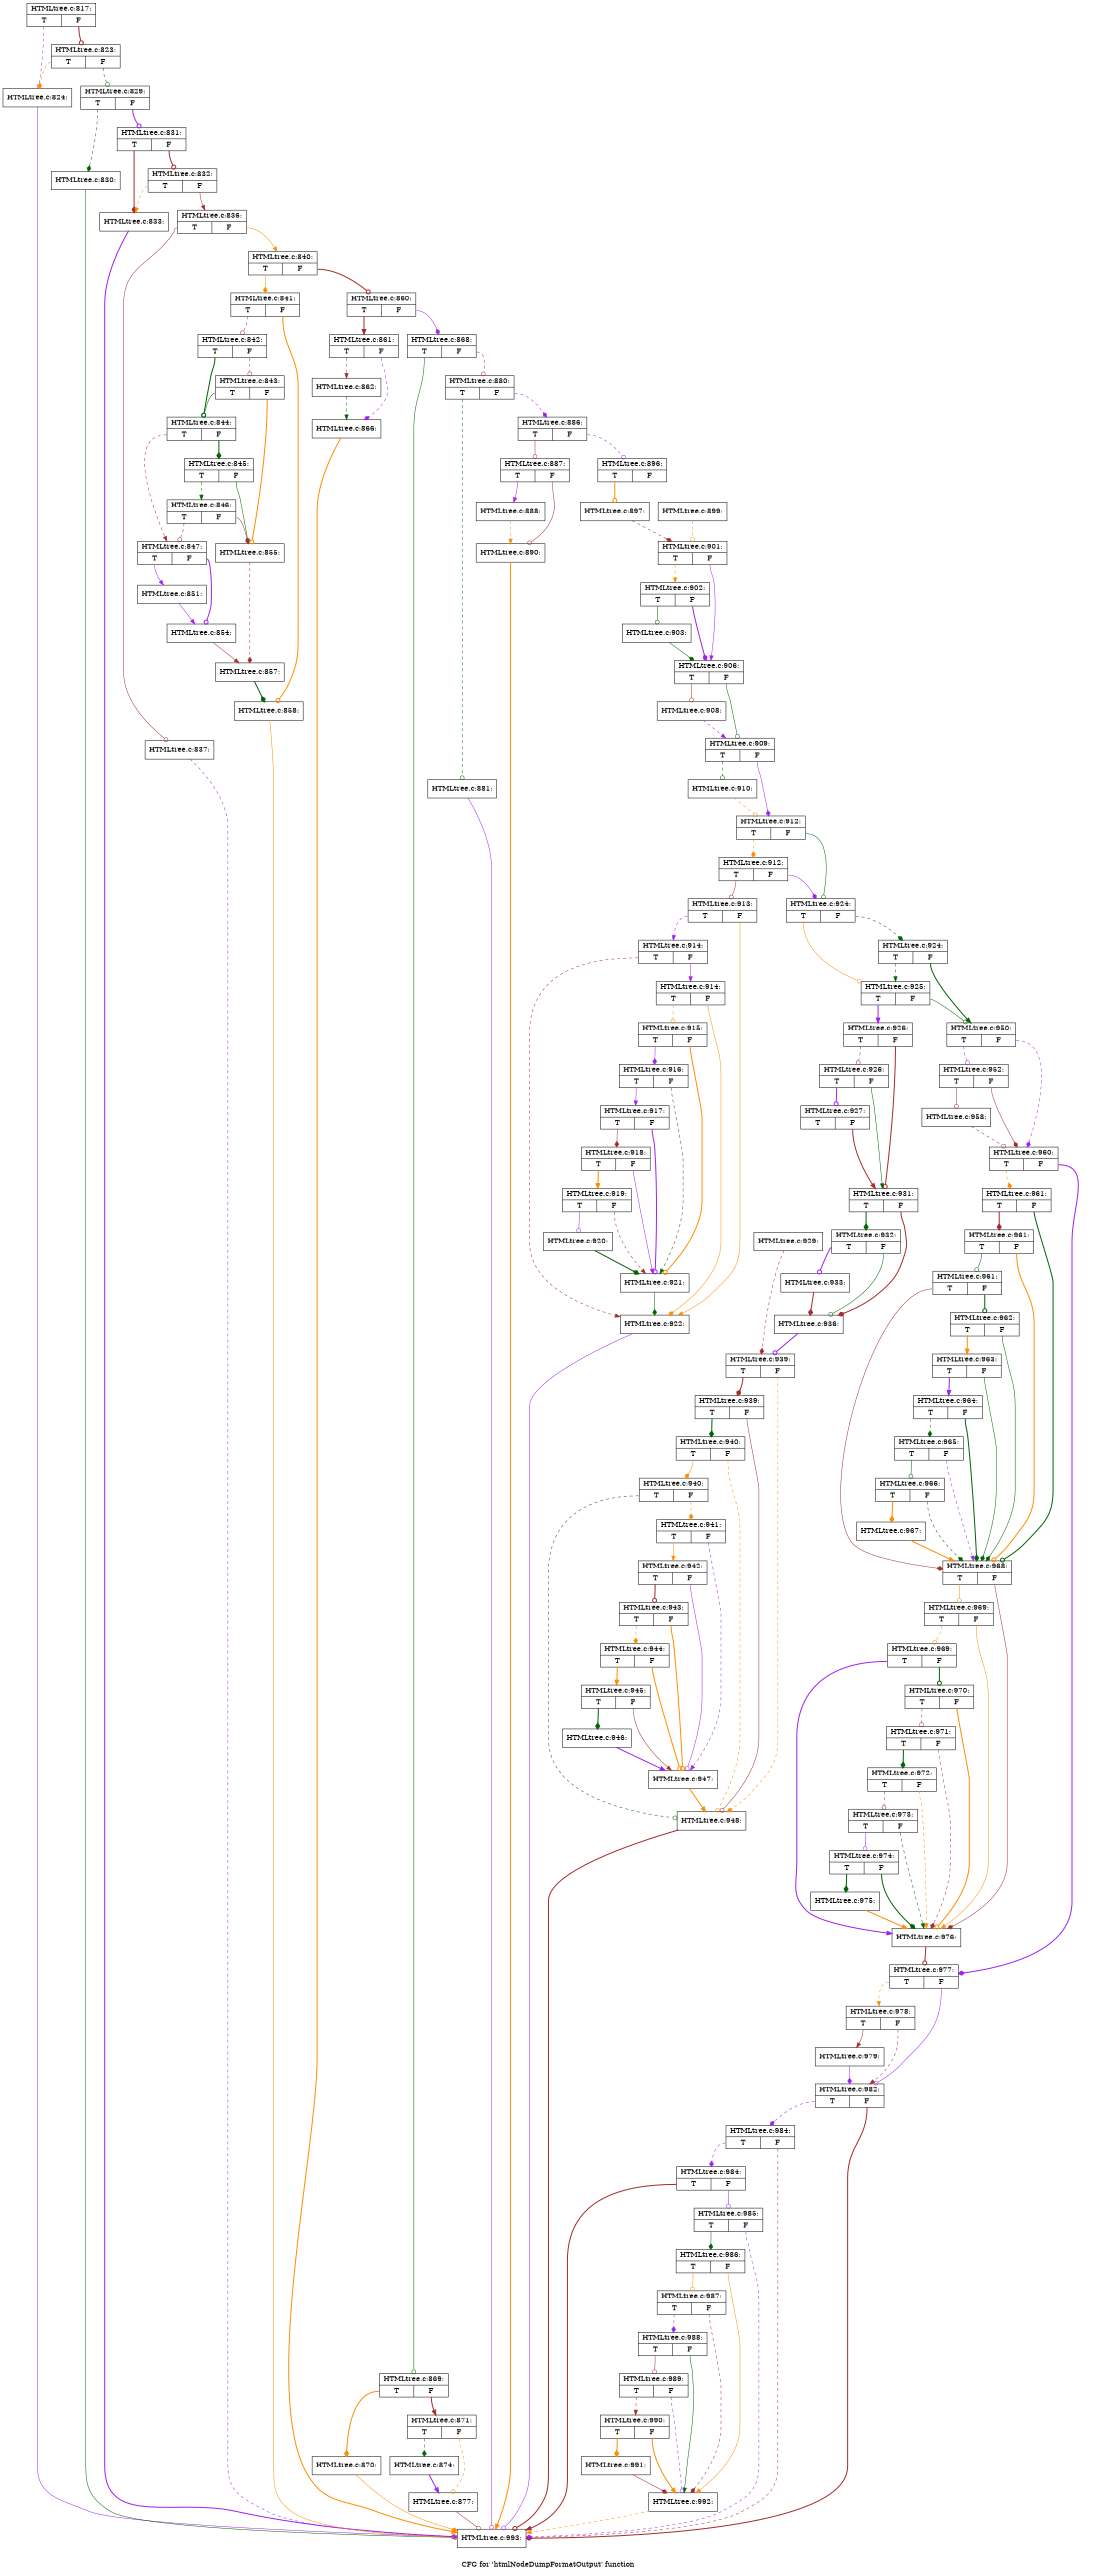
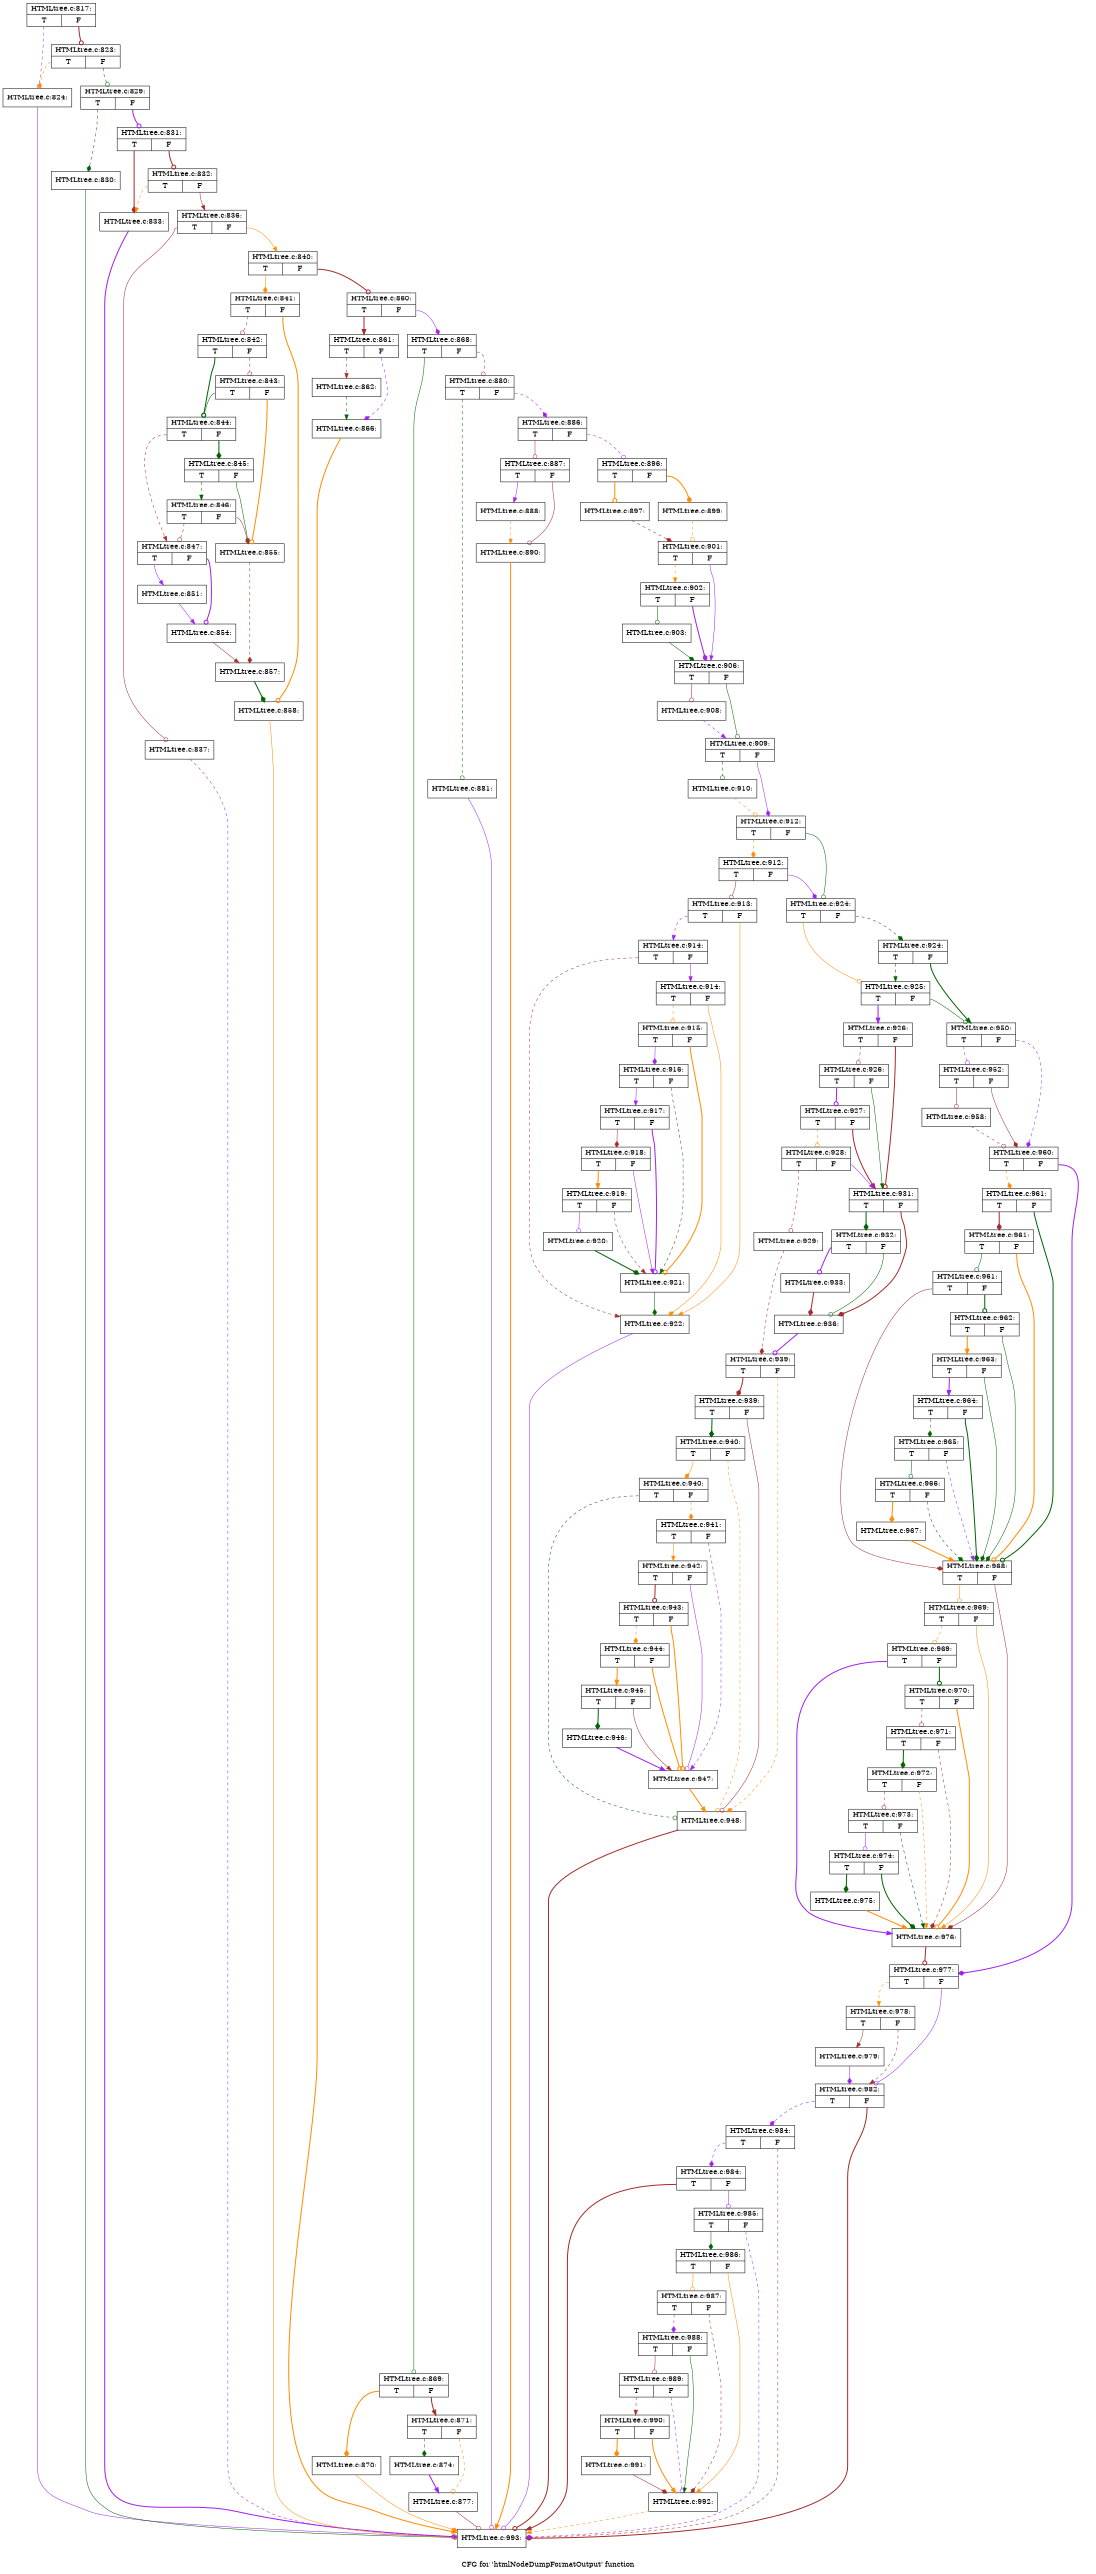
none -> (681, 483)
none -> (816, 1159)
